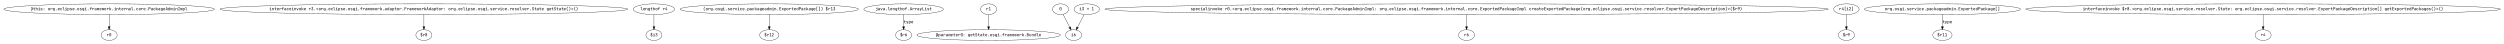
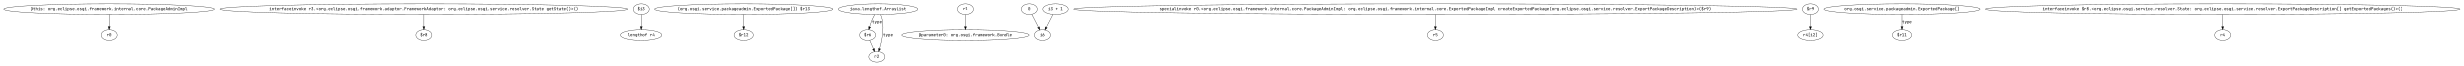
(654, 21) -> (641, 21)
(1846, 21) -> (1810, 21)
(989, 35) -> (965, 35)
(1467, 35) -> (1435, 35)
none -> (877, 57)
